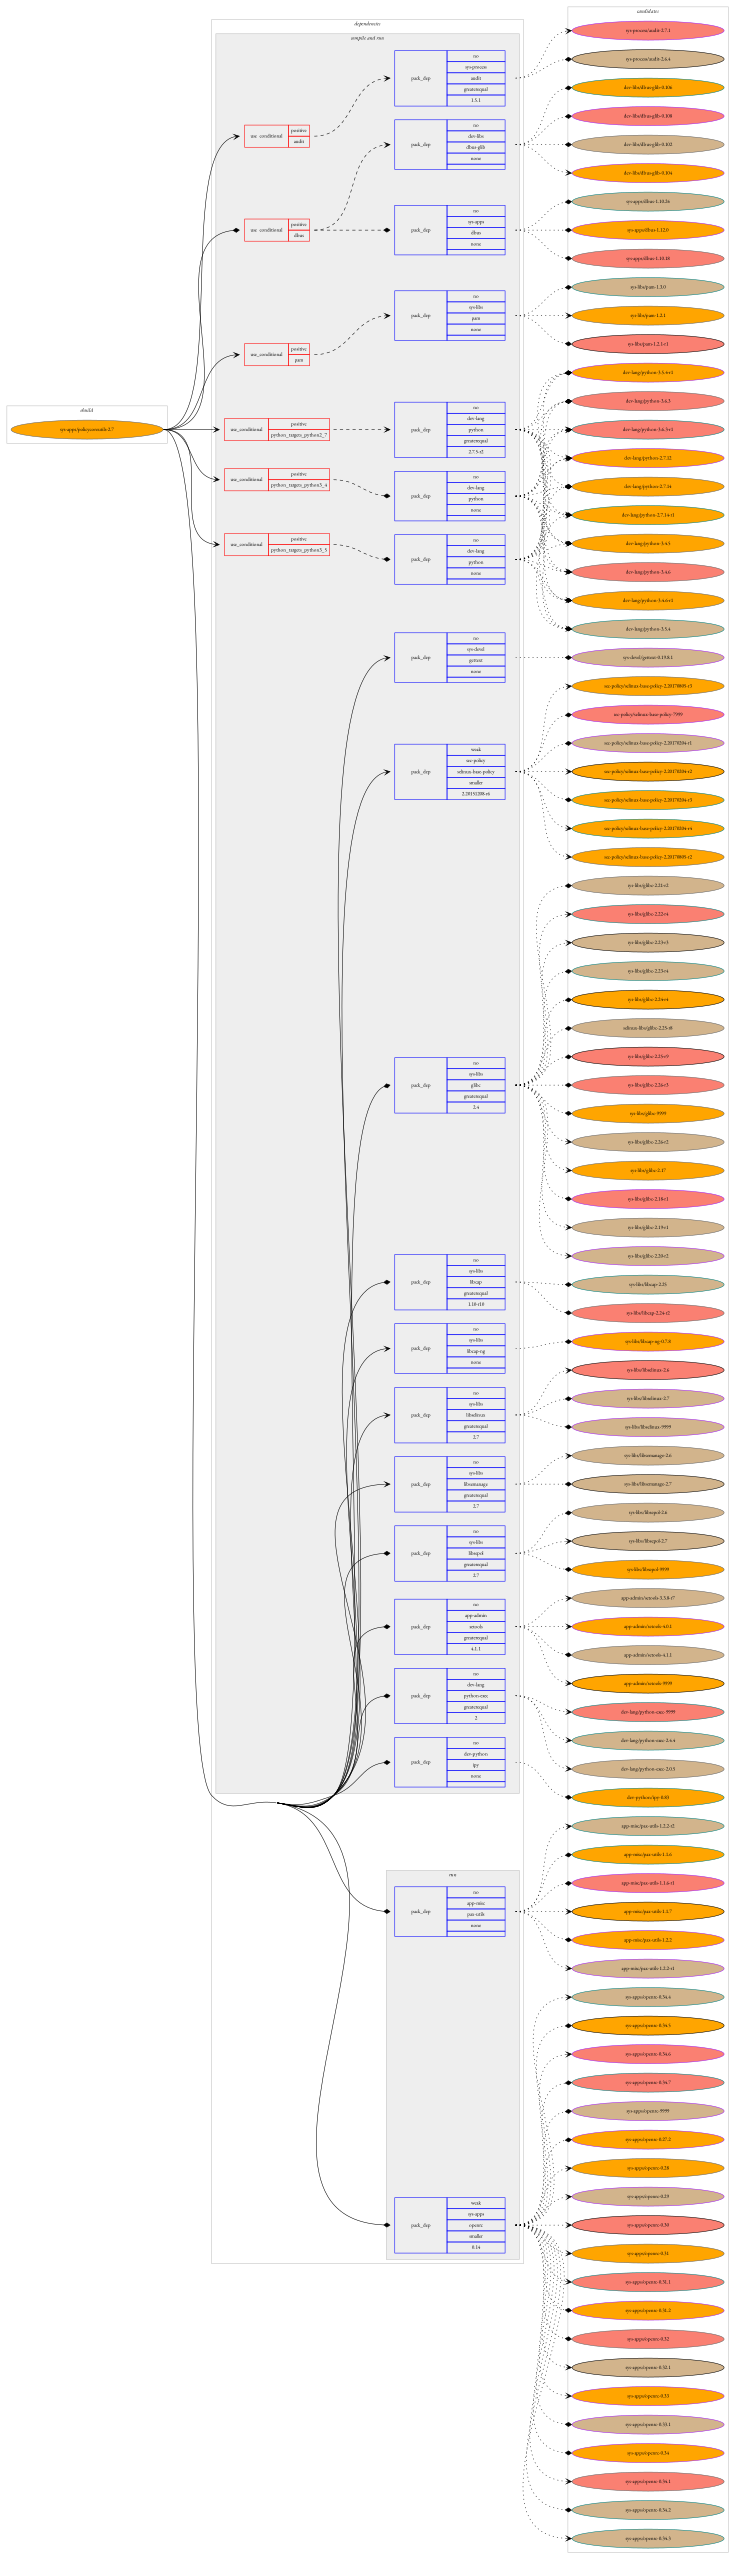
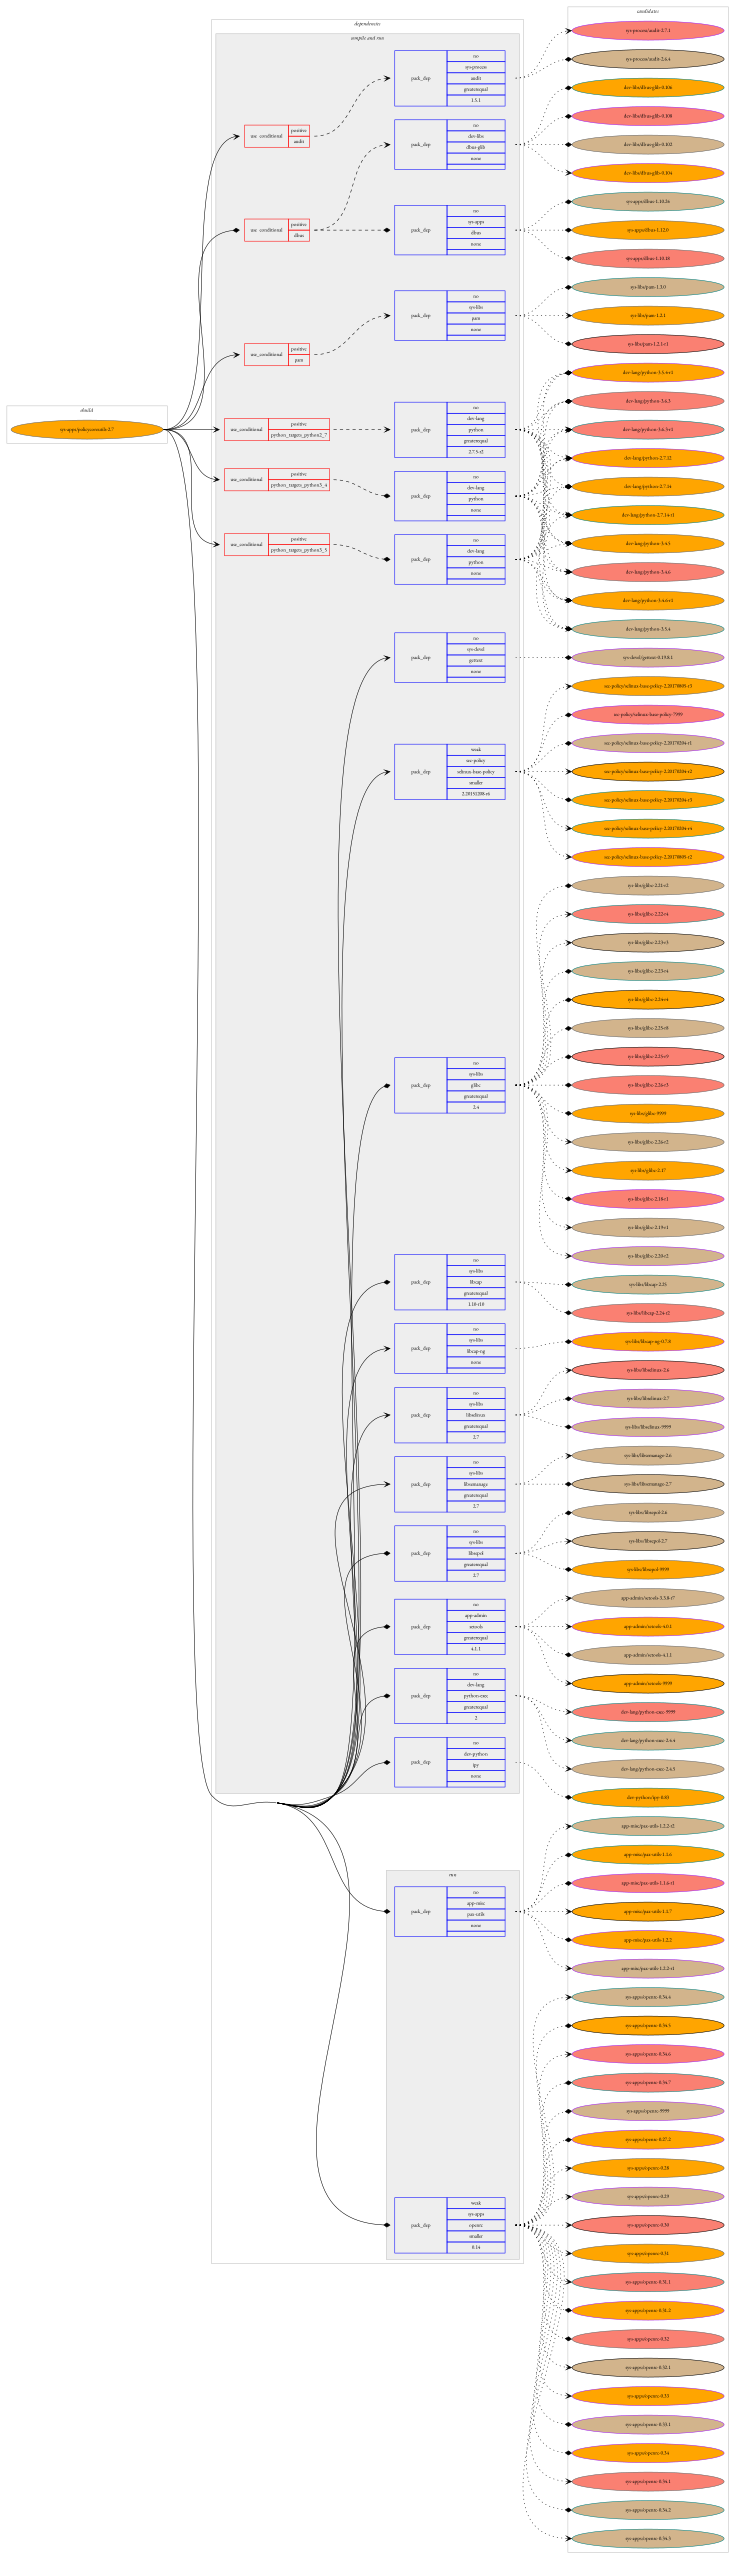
(648, 230) -> (648, 230)
(648, 857) -> (648, 857)
(648, 1028) -> (648, 1028)
(648, 1769) -> (648, 1769)
